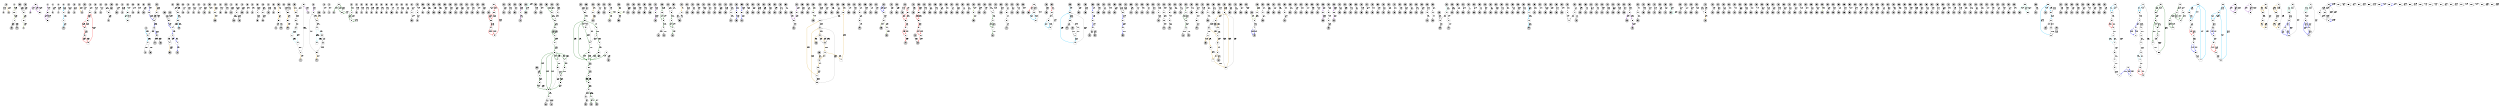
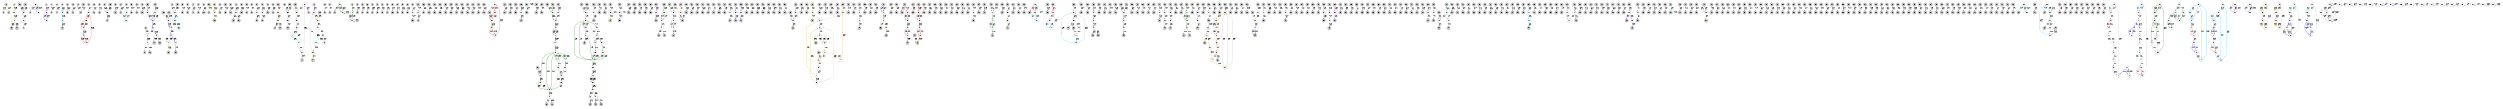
(587, 36) -> (586, 31)
(320, 48) -> (315, 47)
